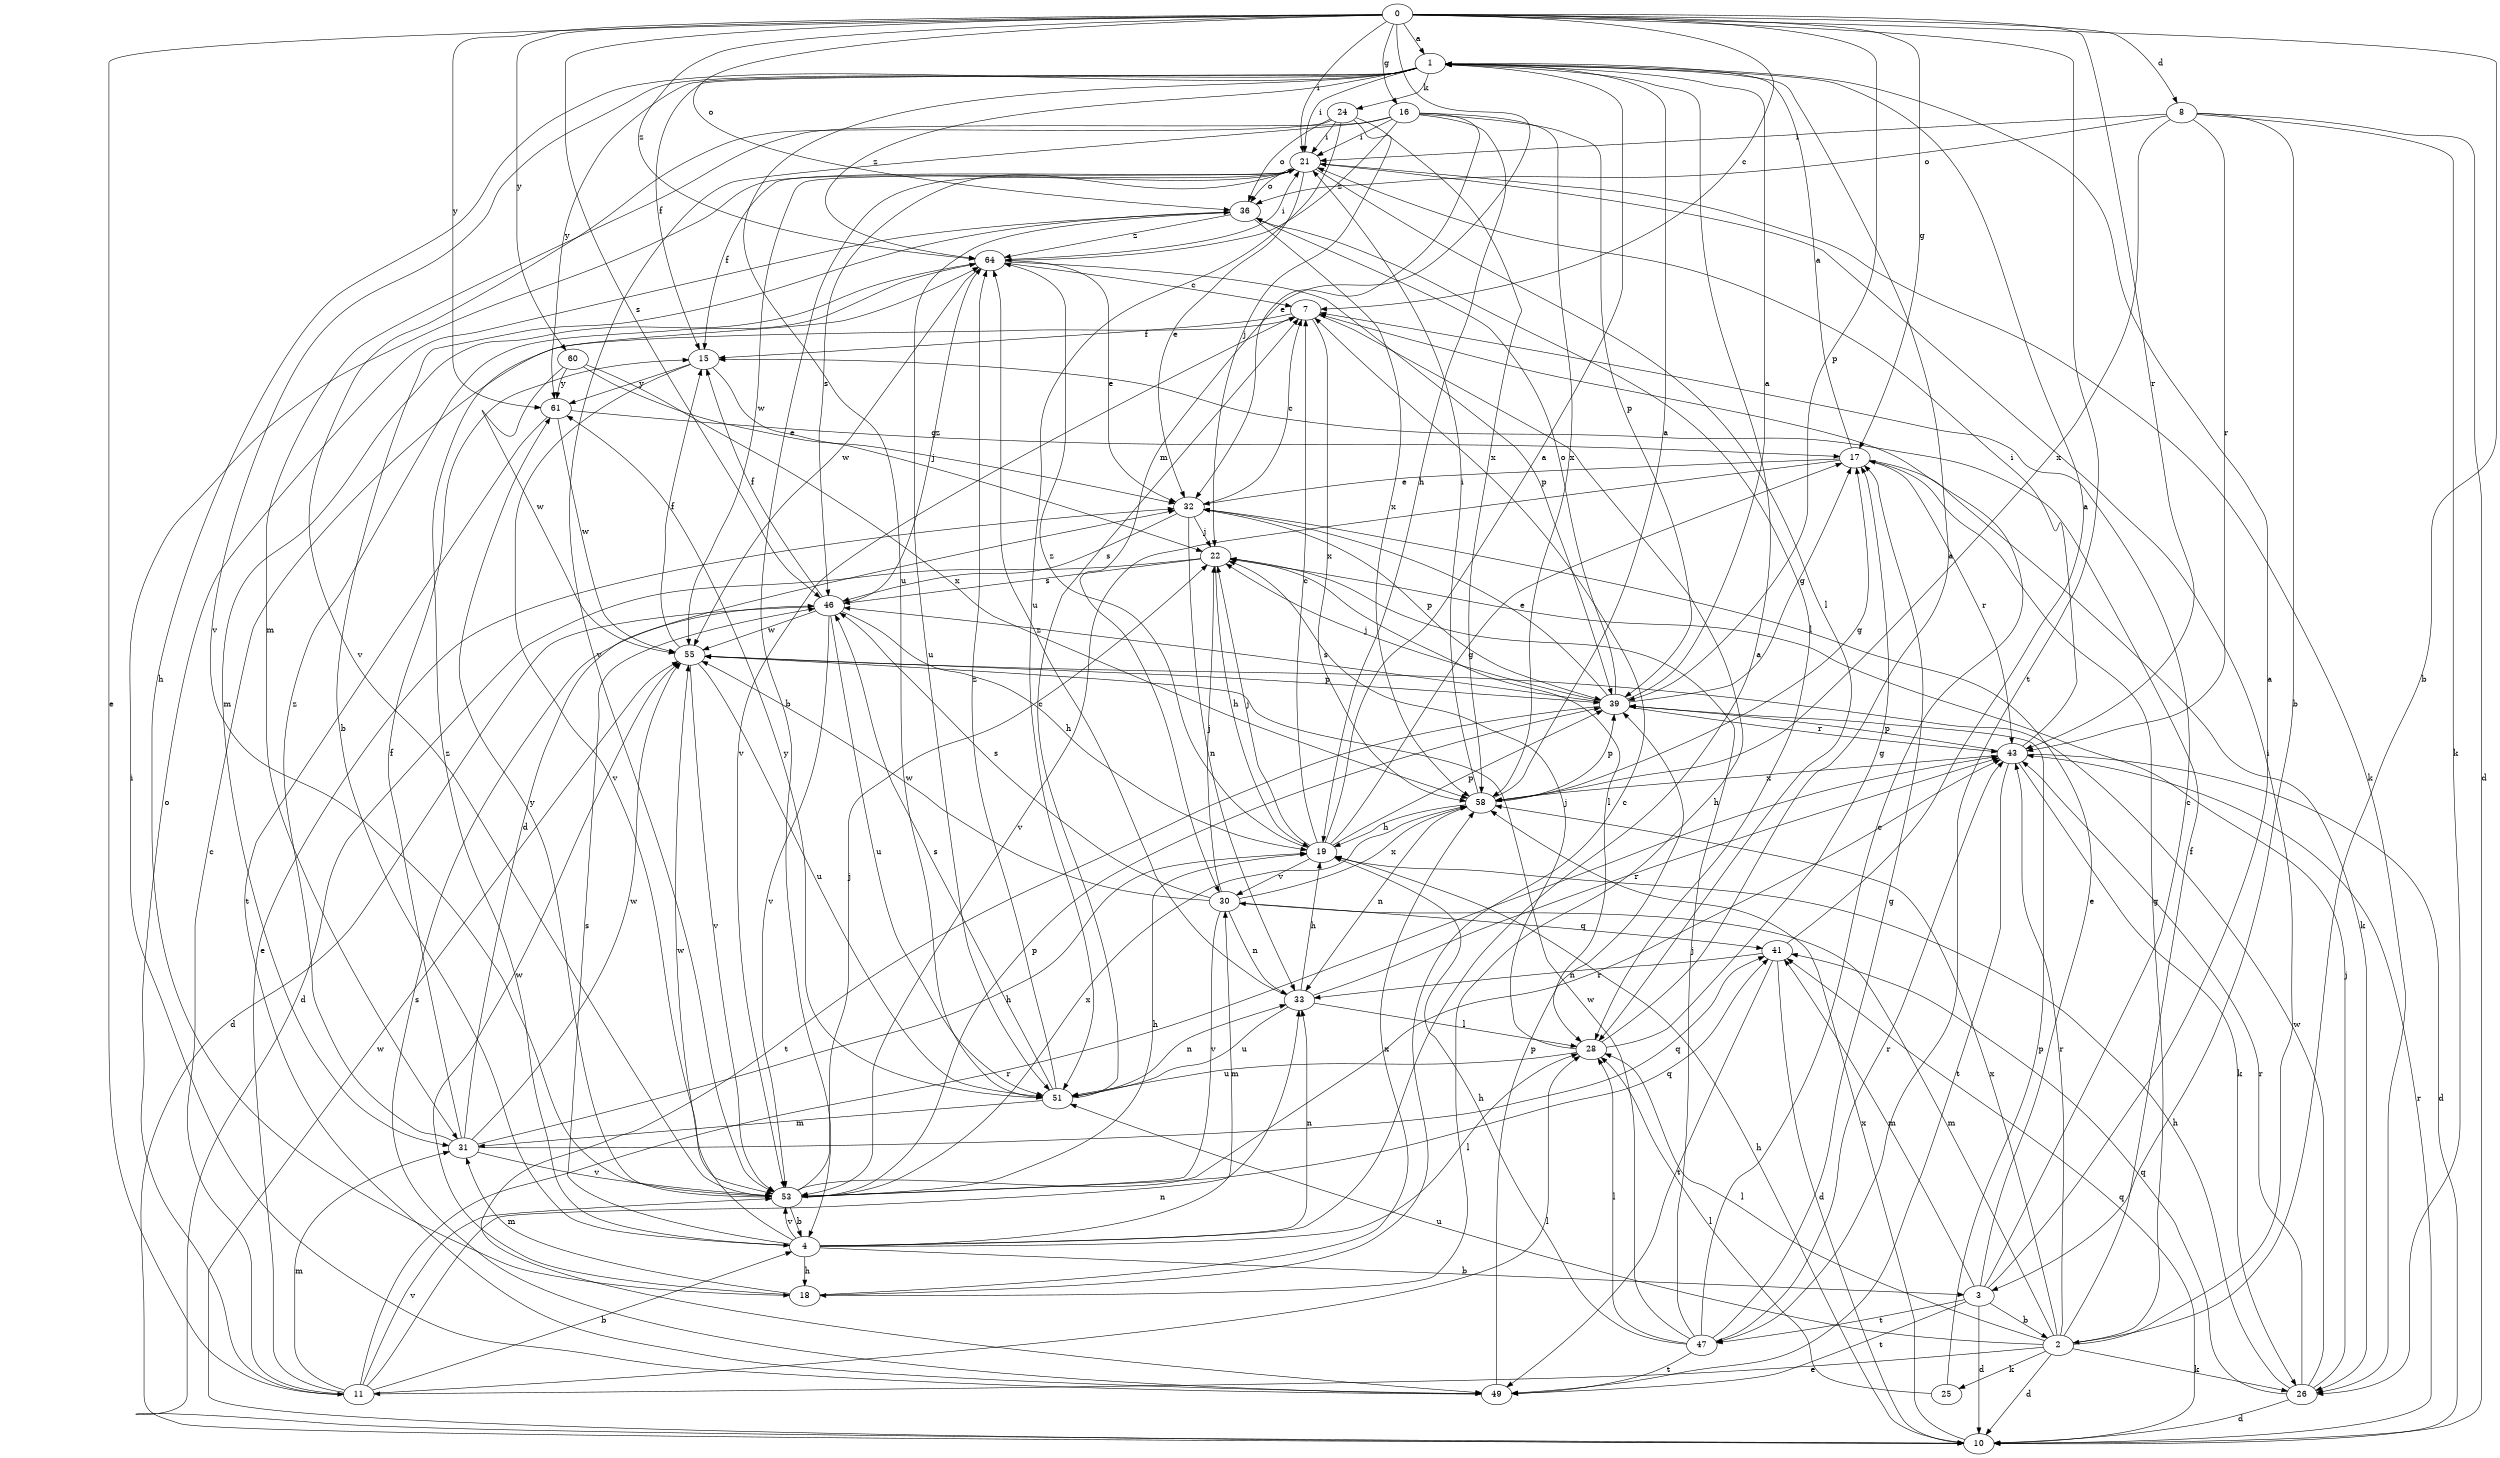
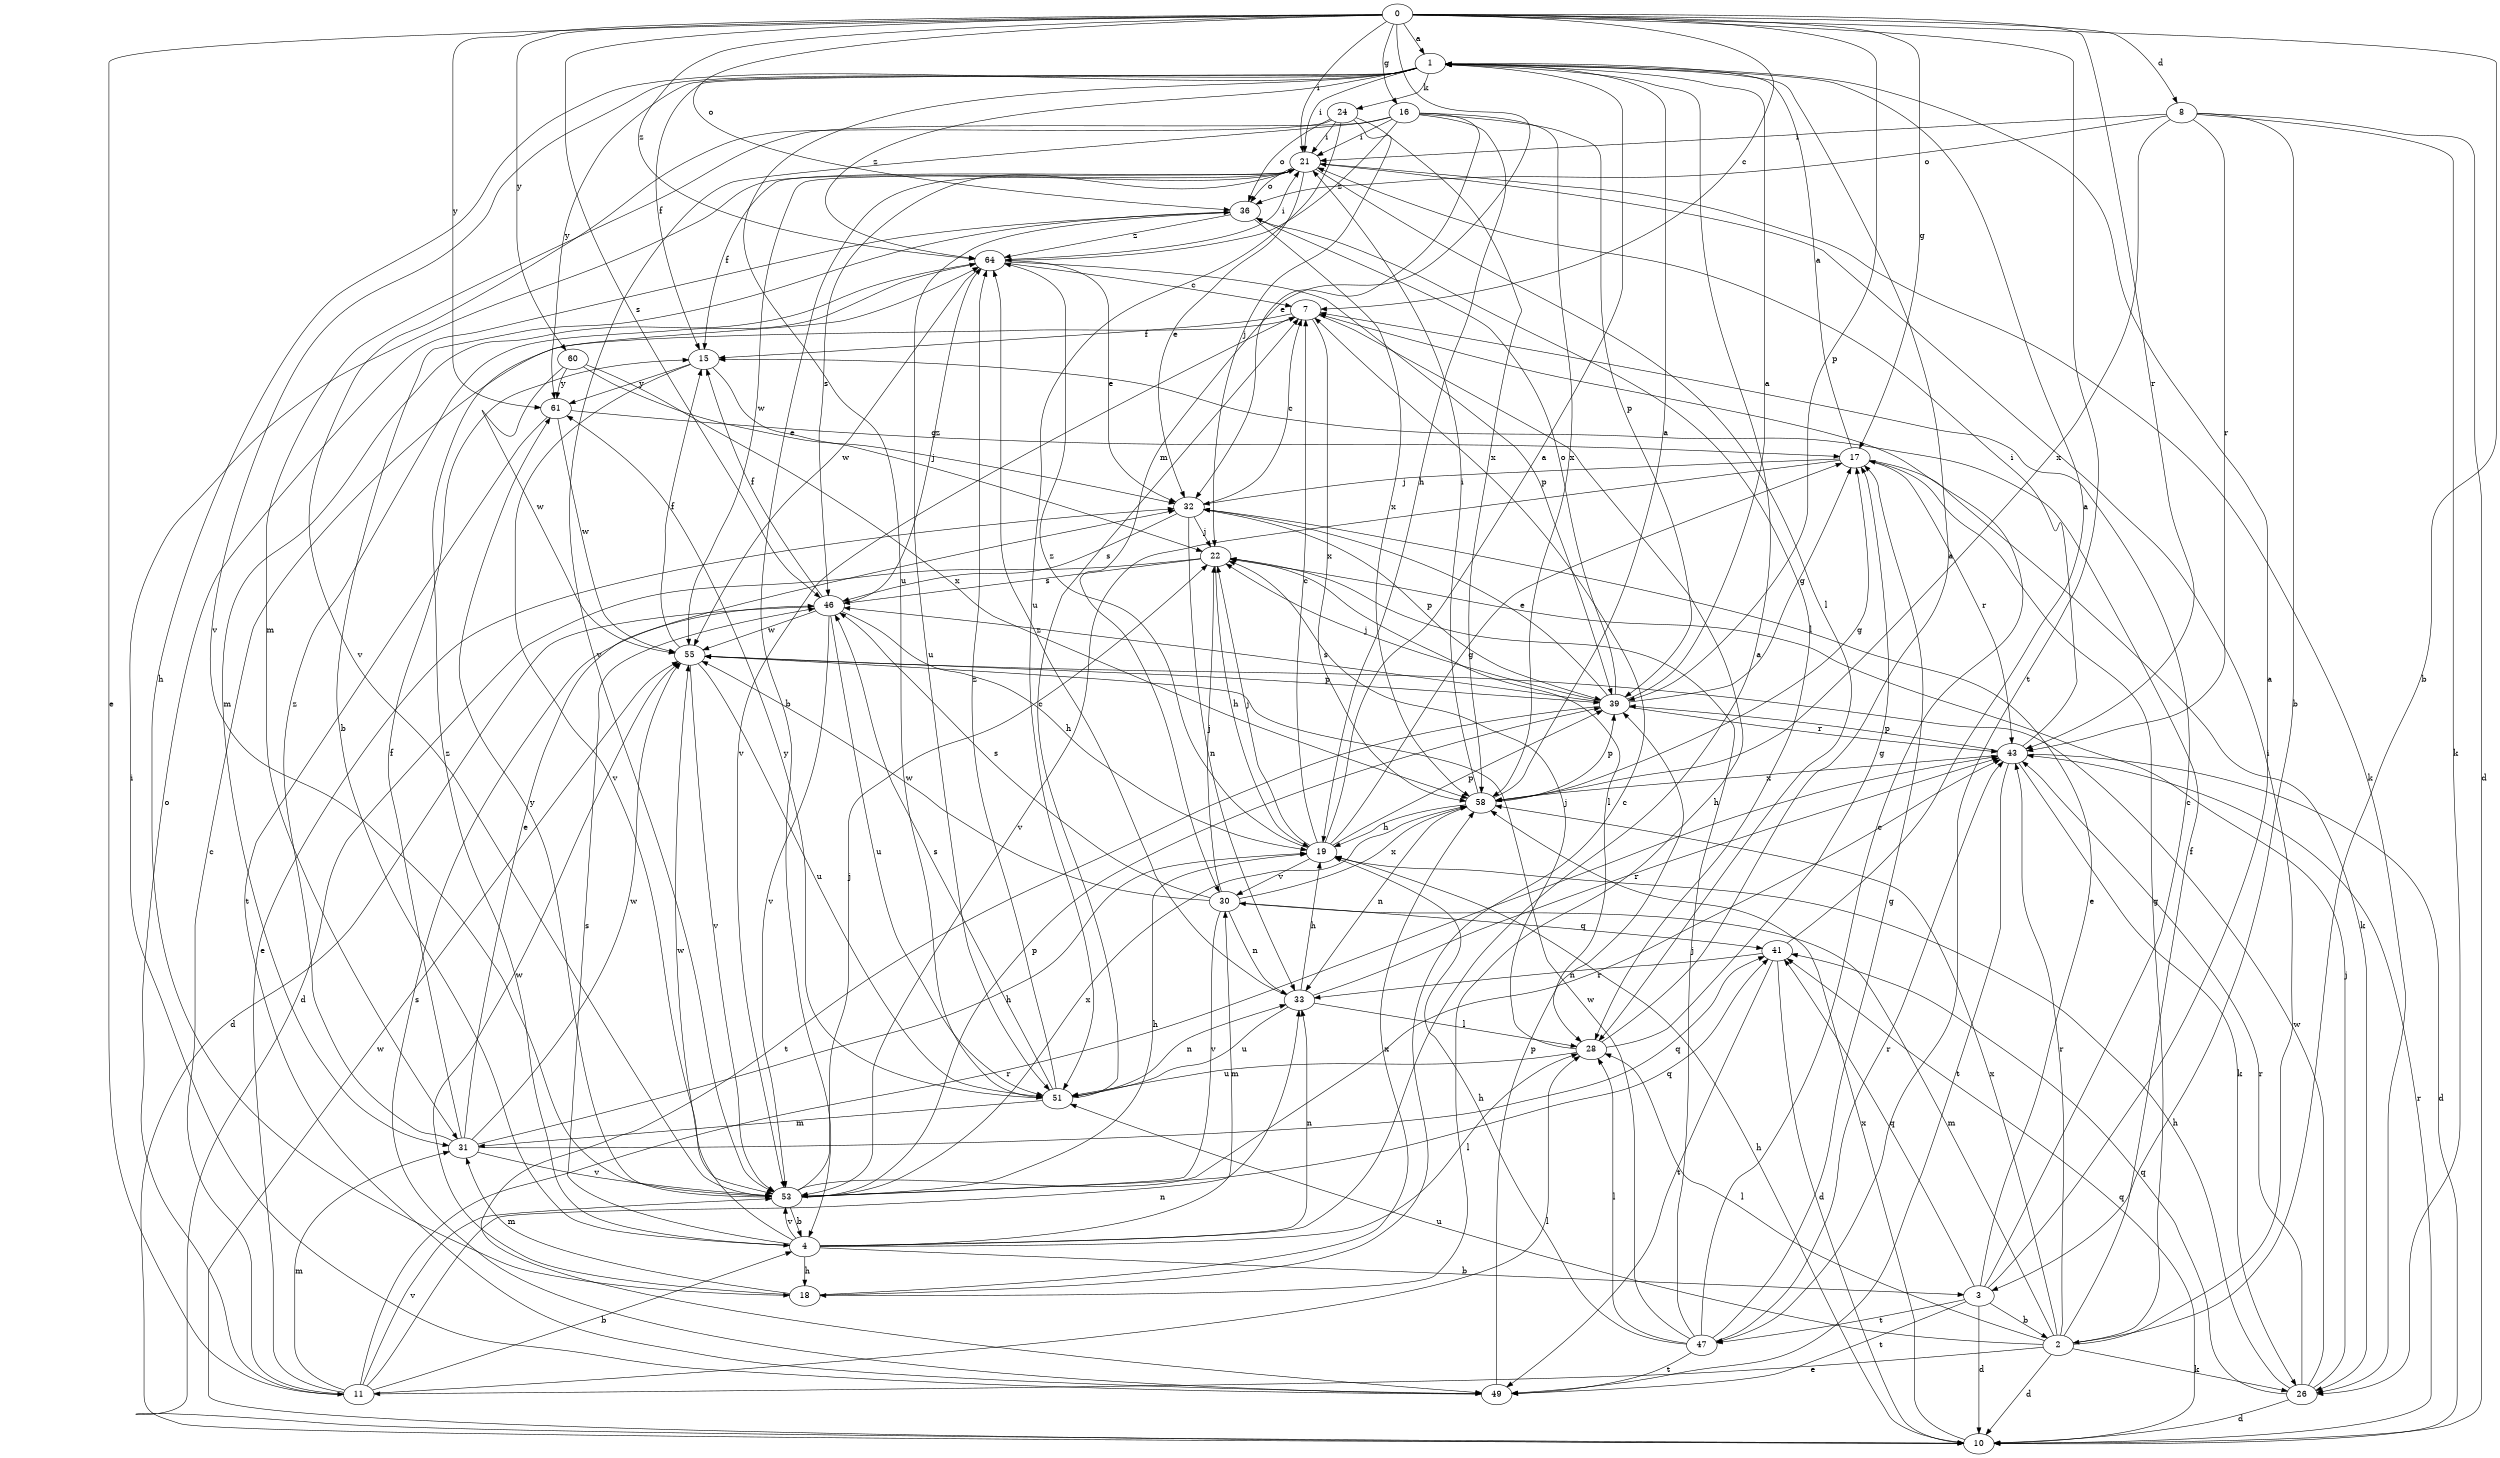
(1405, 483) -> (1405, 483)
(526, 828) -> (526, 828)
(1892, 1123) -> (1892, 1123)
(1947, 1395) -> none
